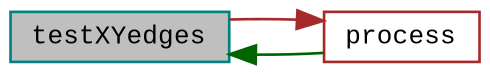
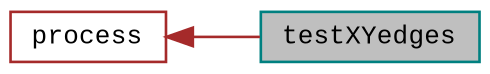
(290, 54) -> none
